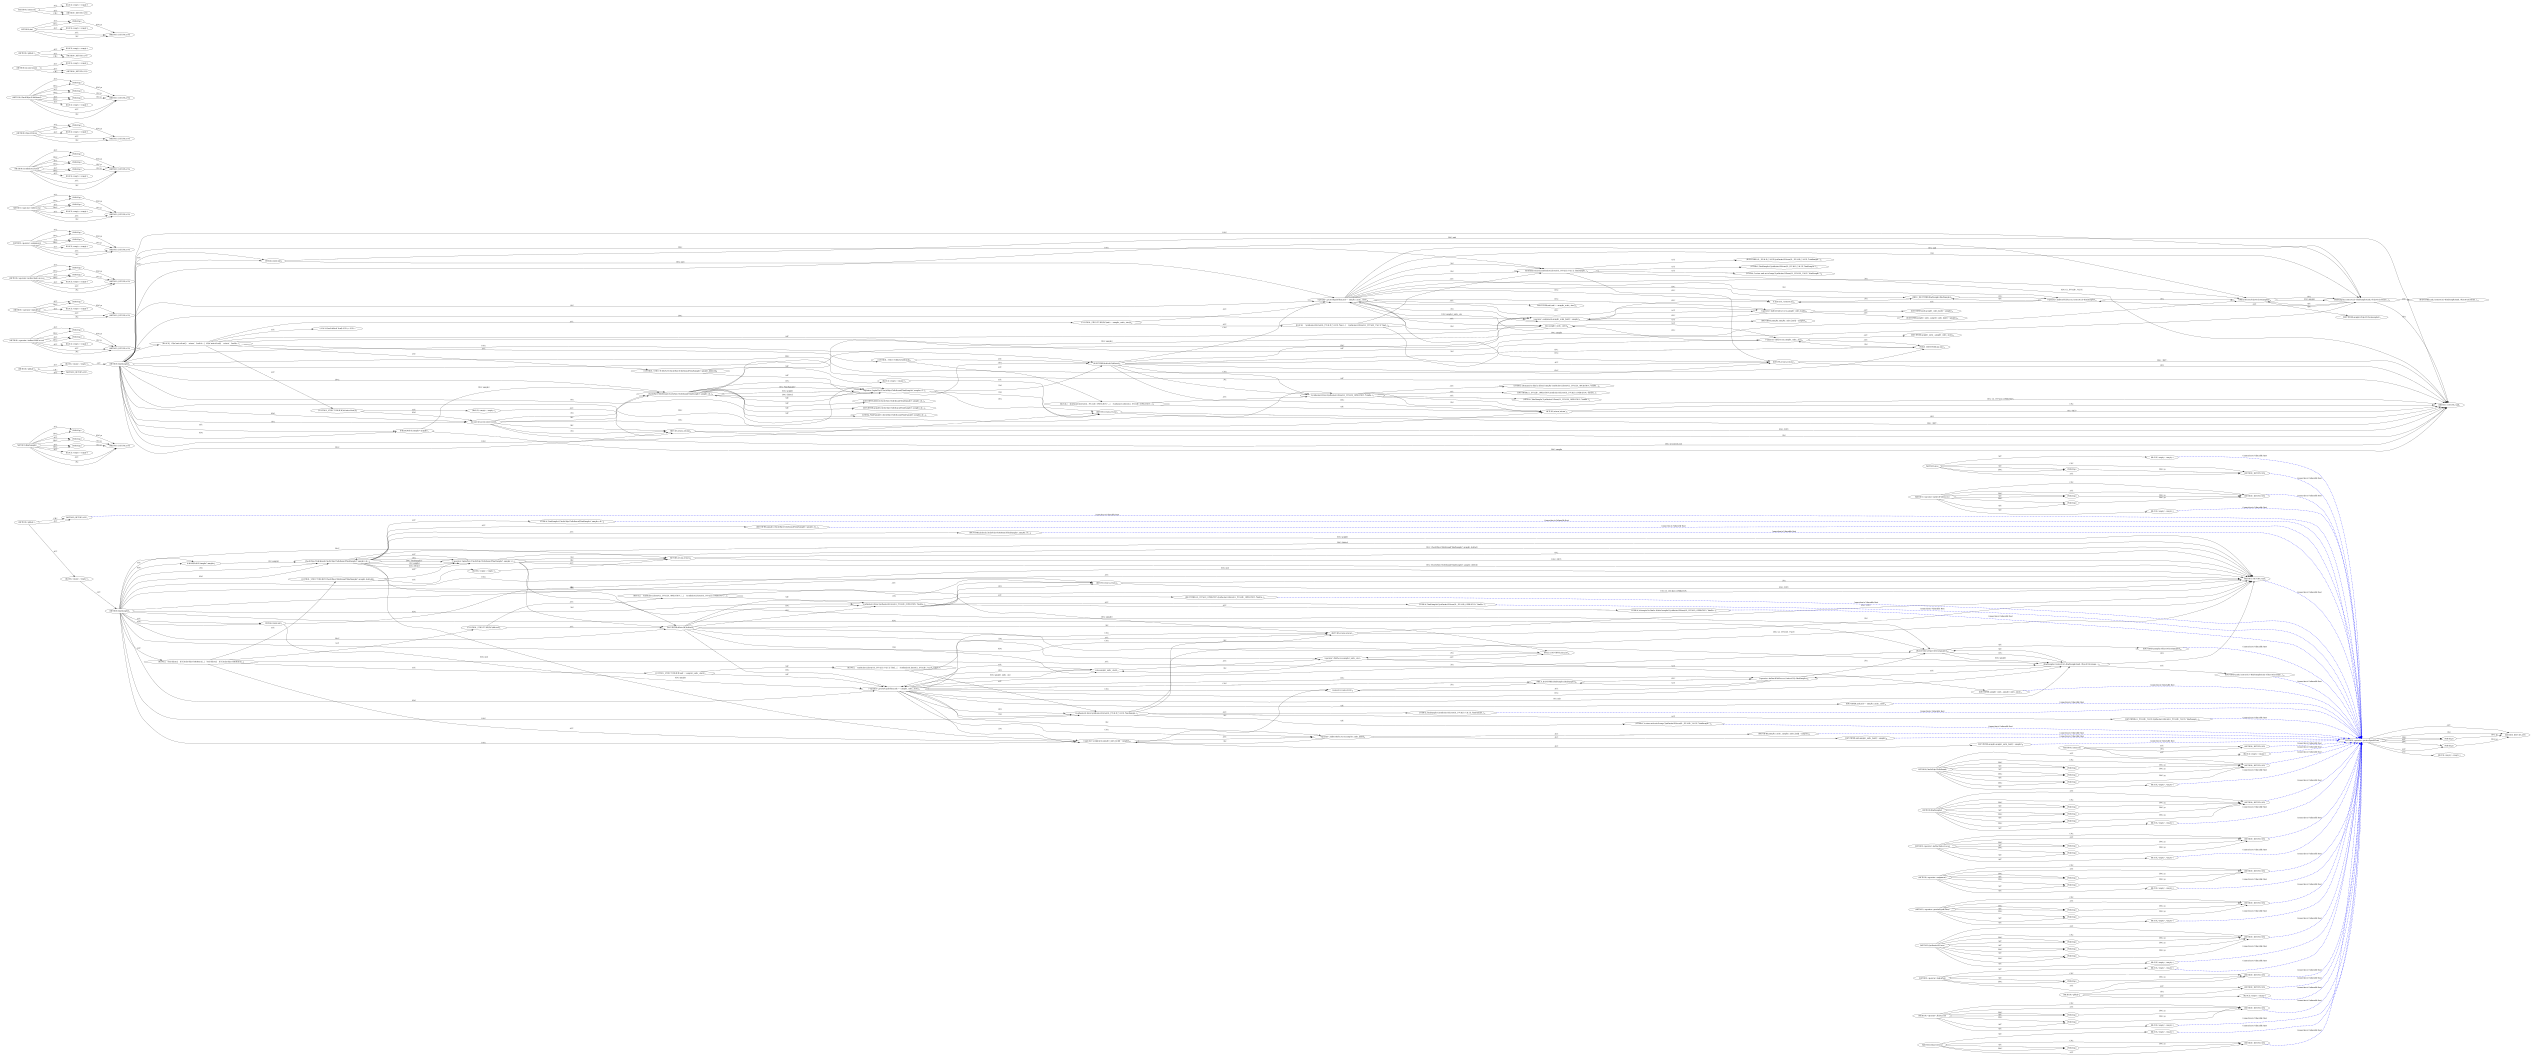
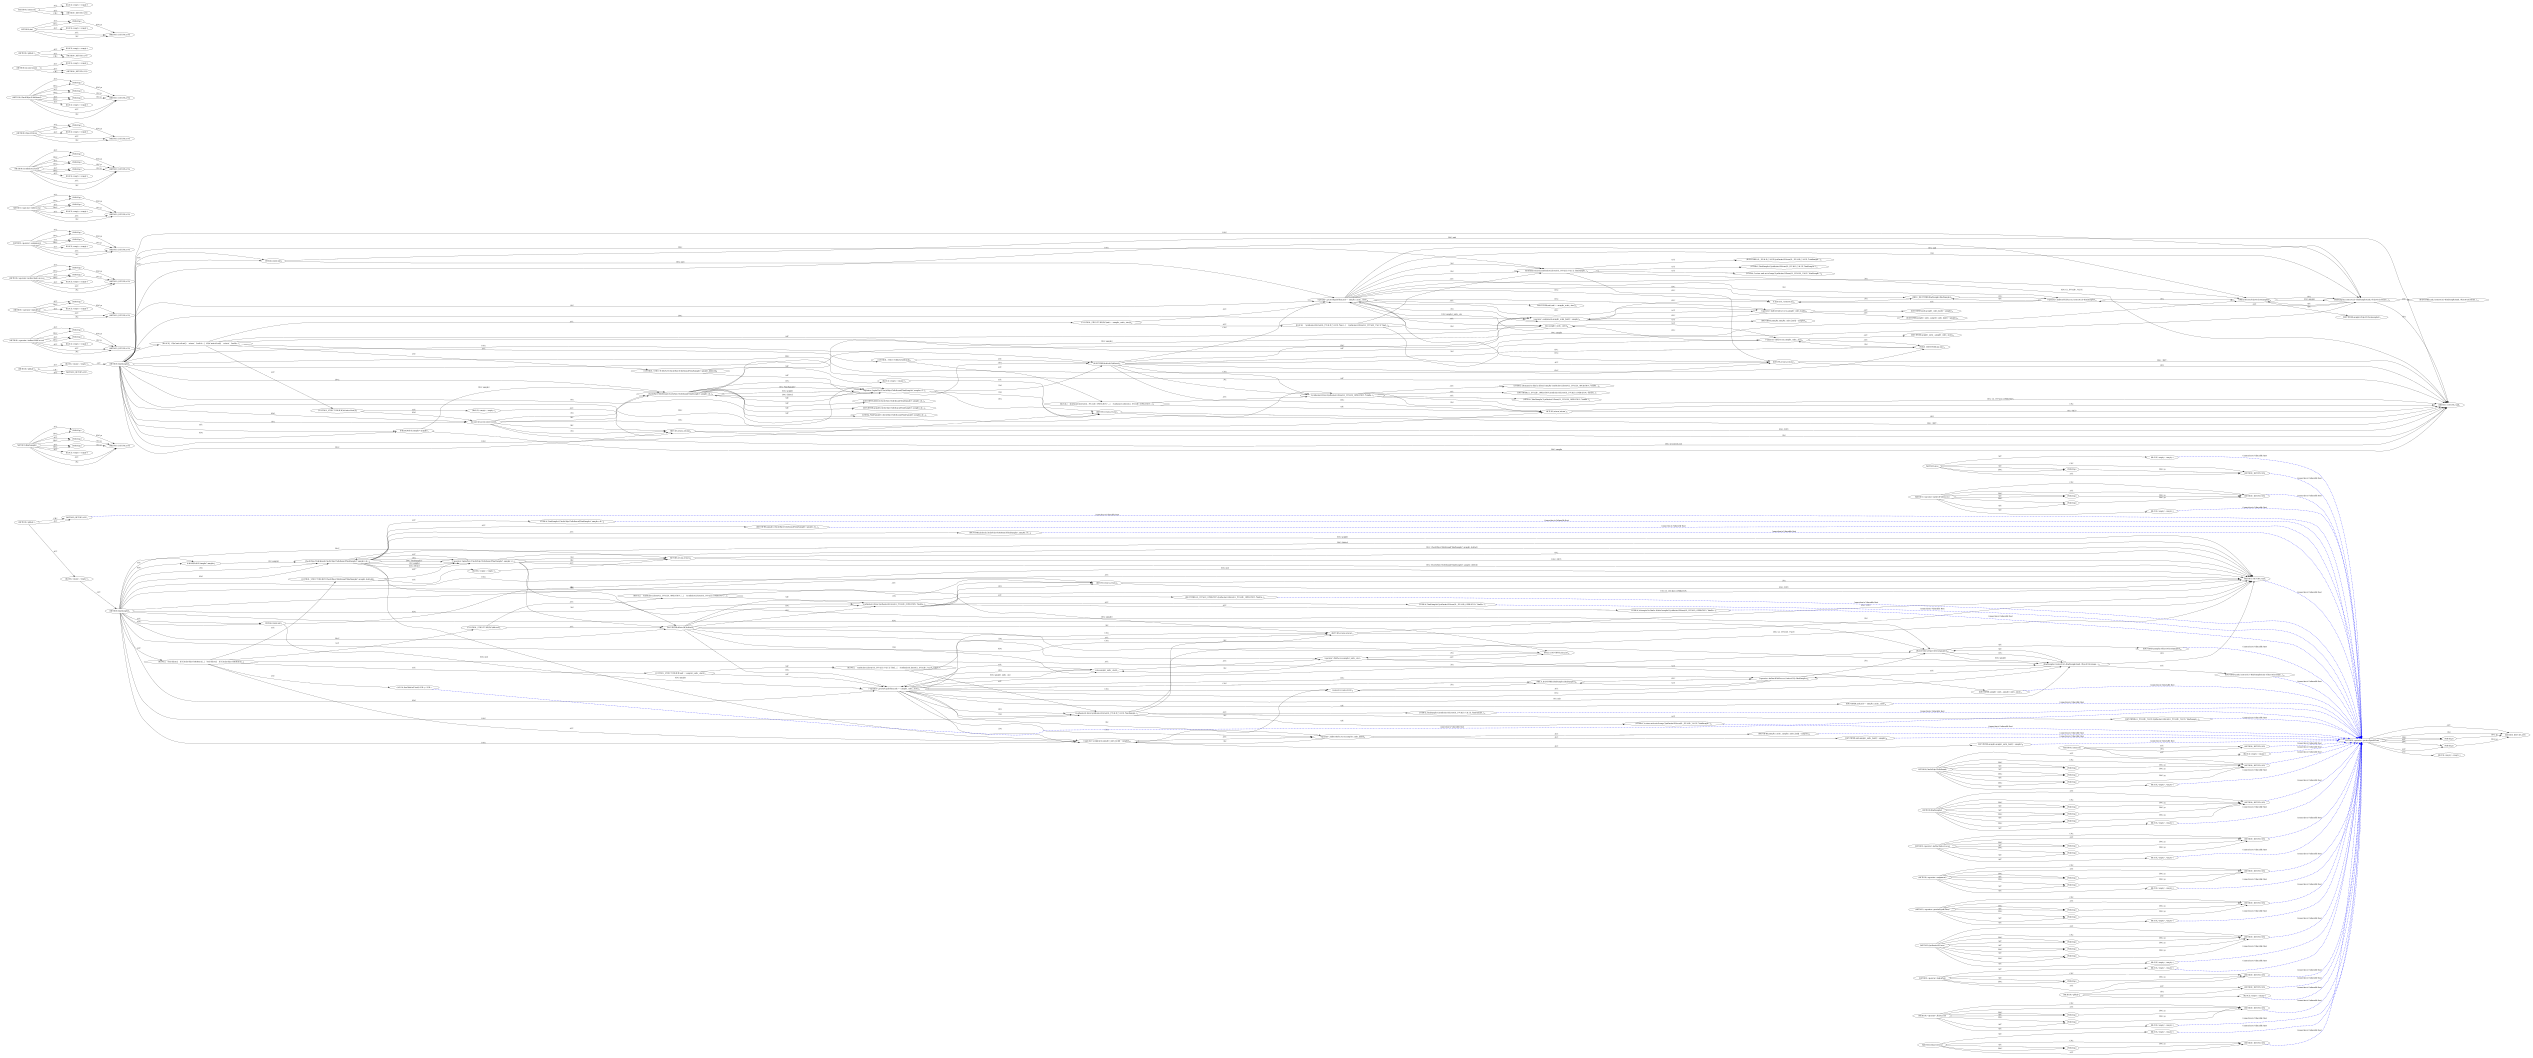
(337, 329) -> none
none -> (414, 688)
